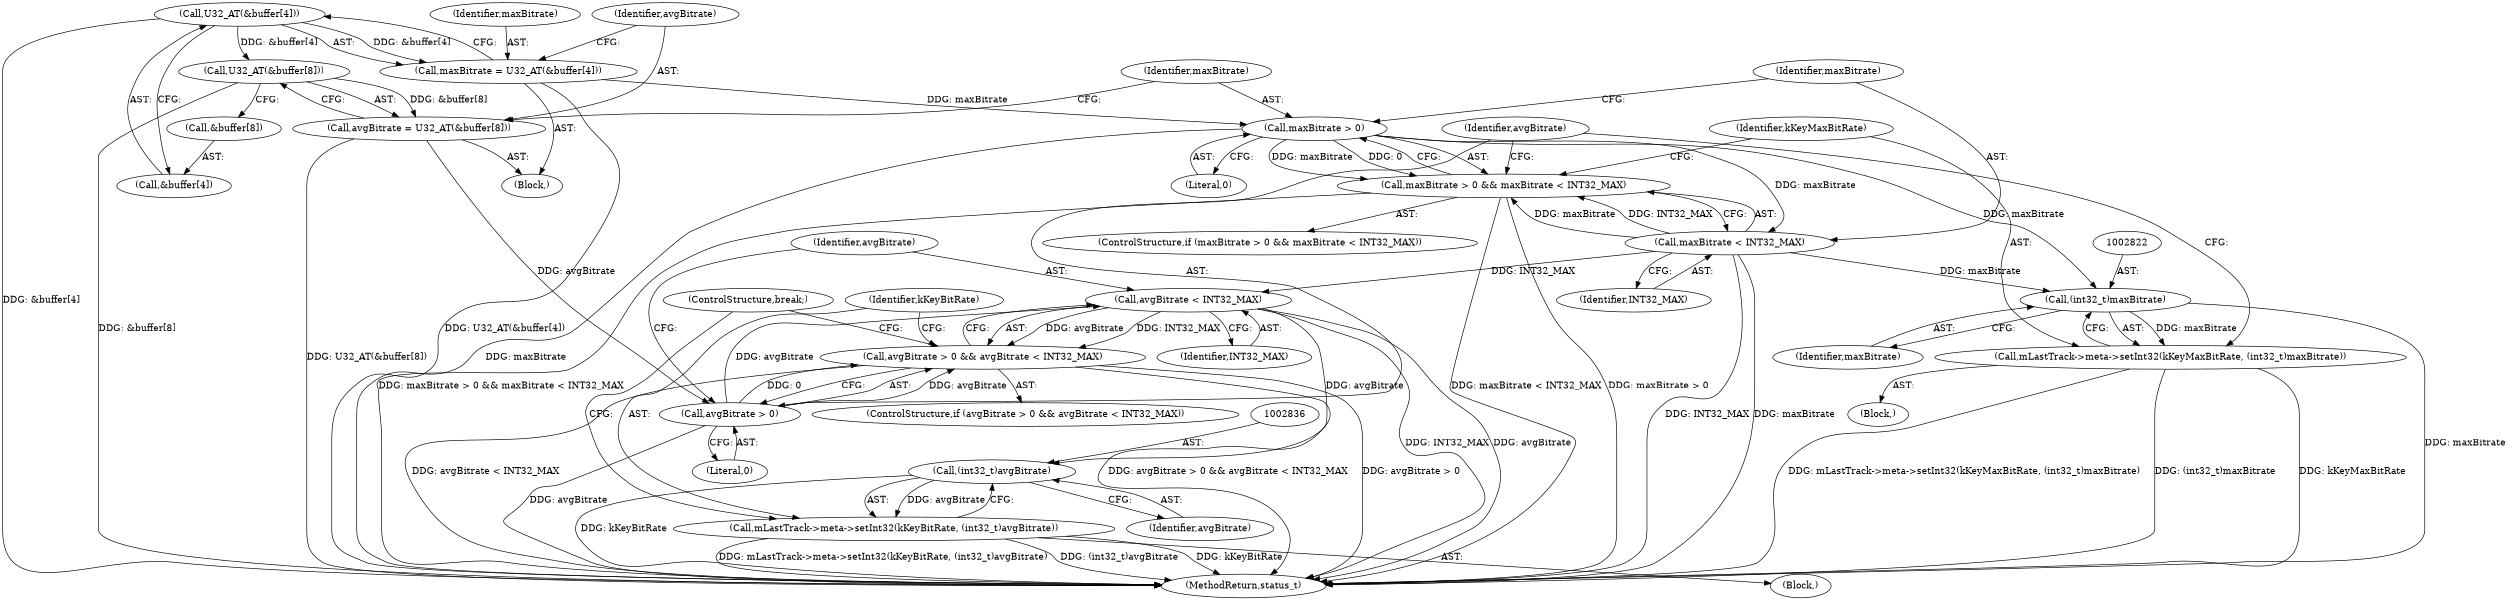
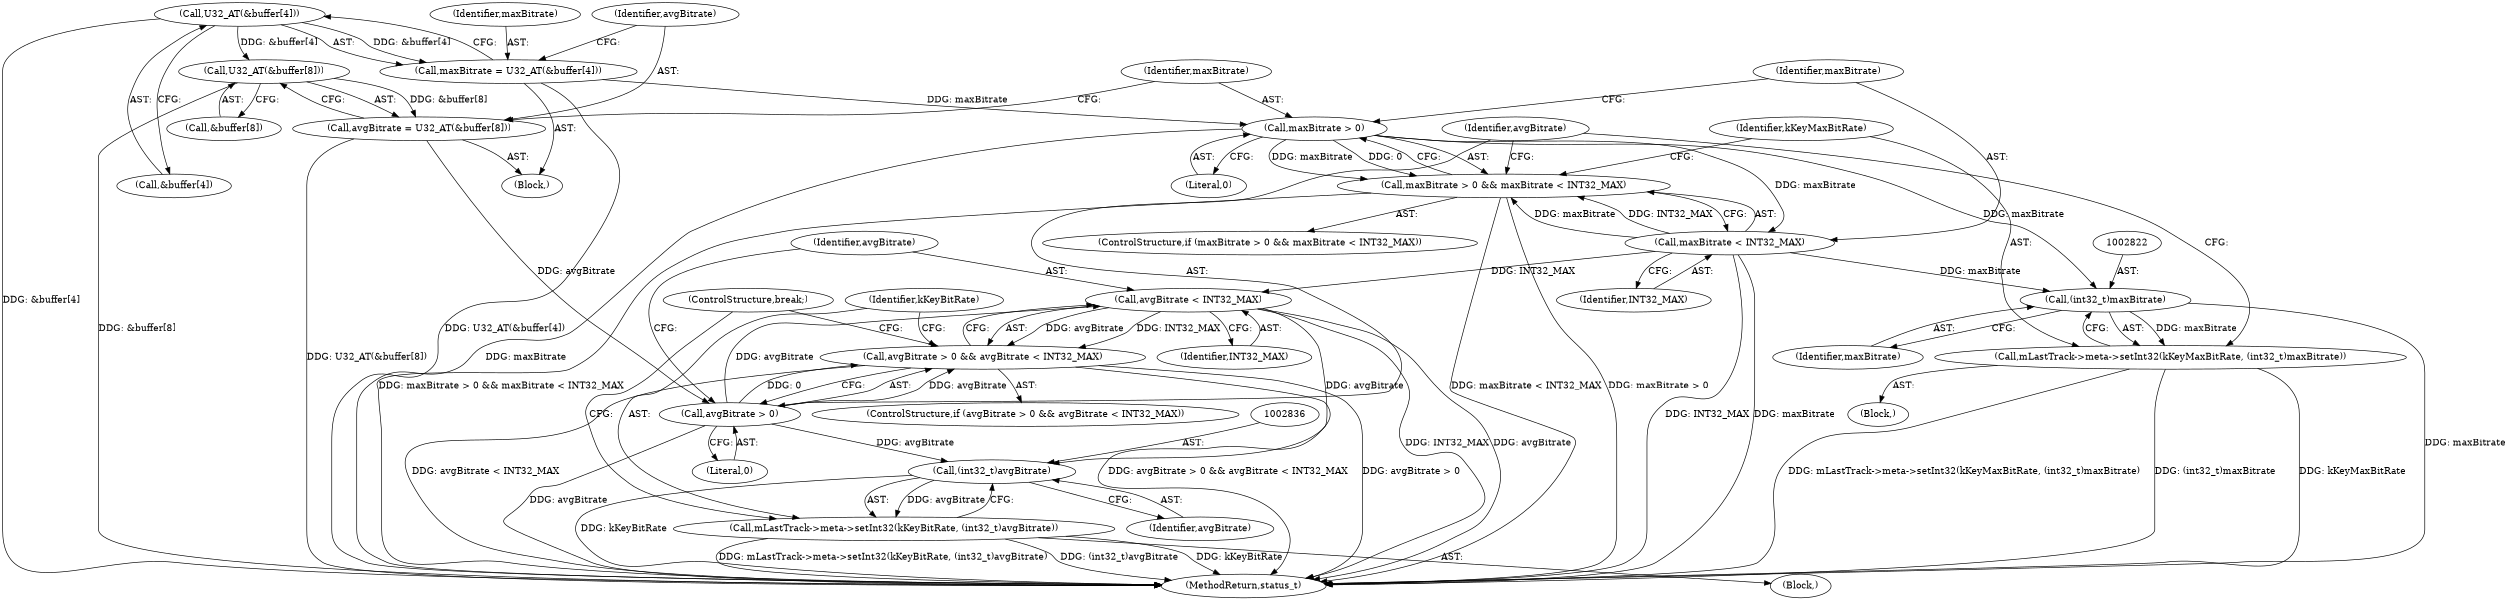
(201, 155) -> (220, 100)
none -> (856, 442)
